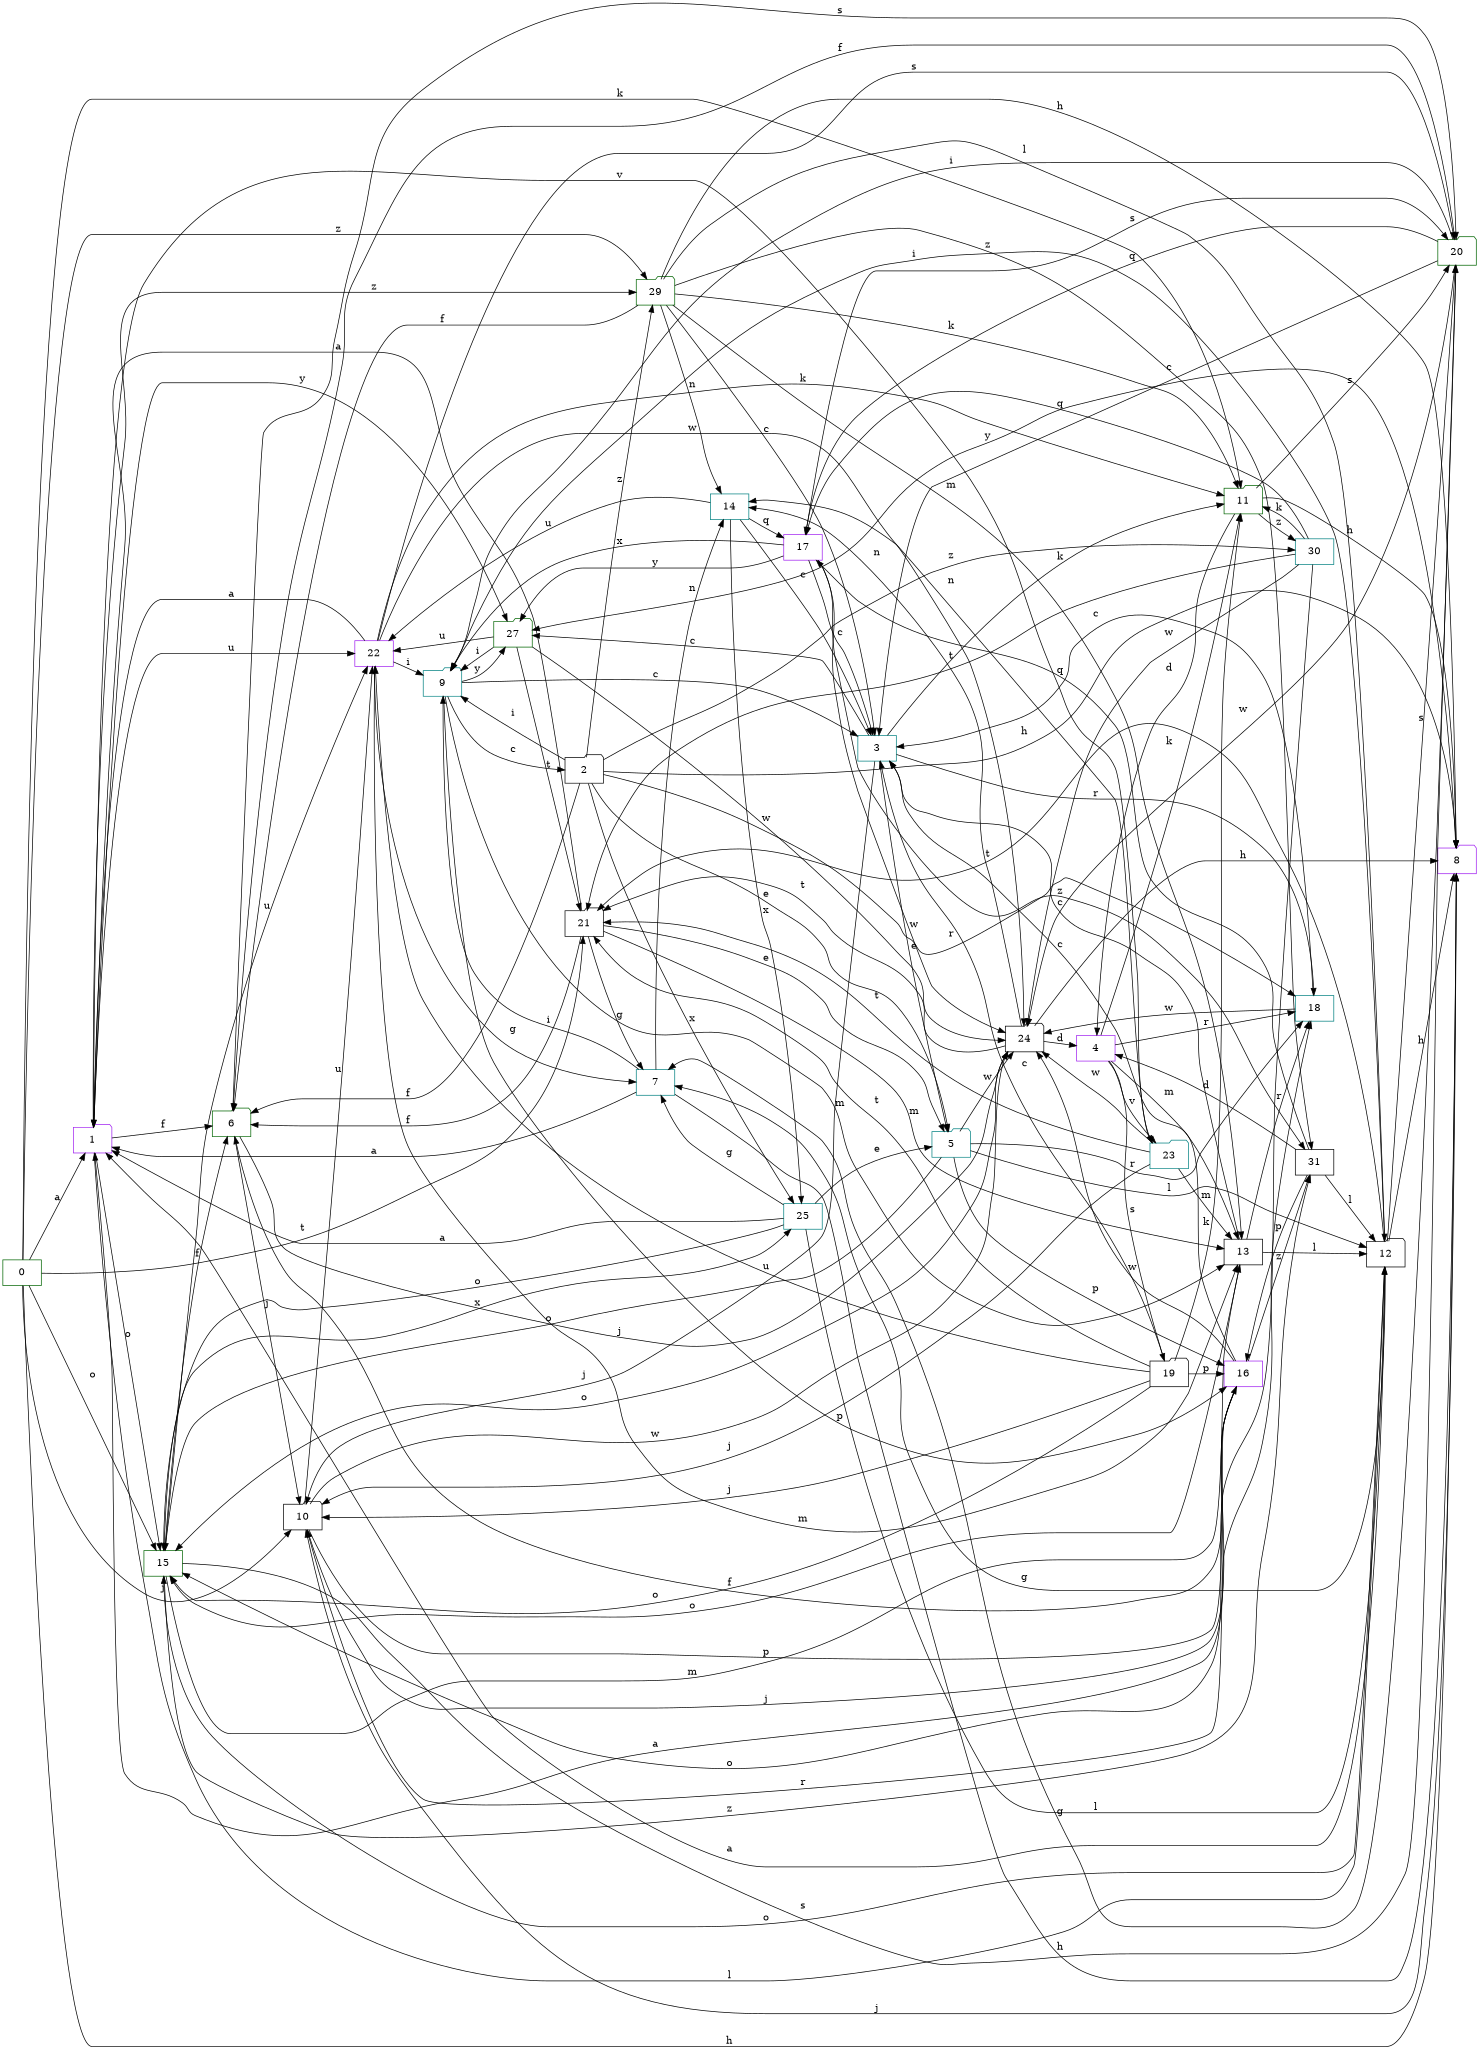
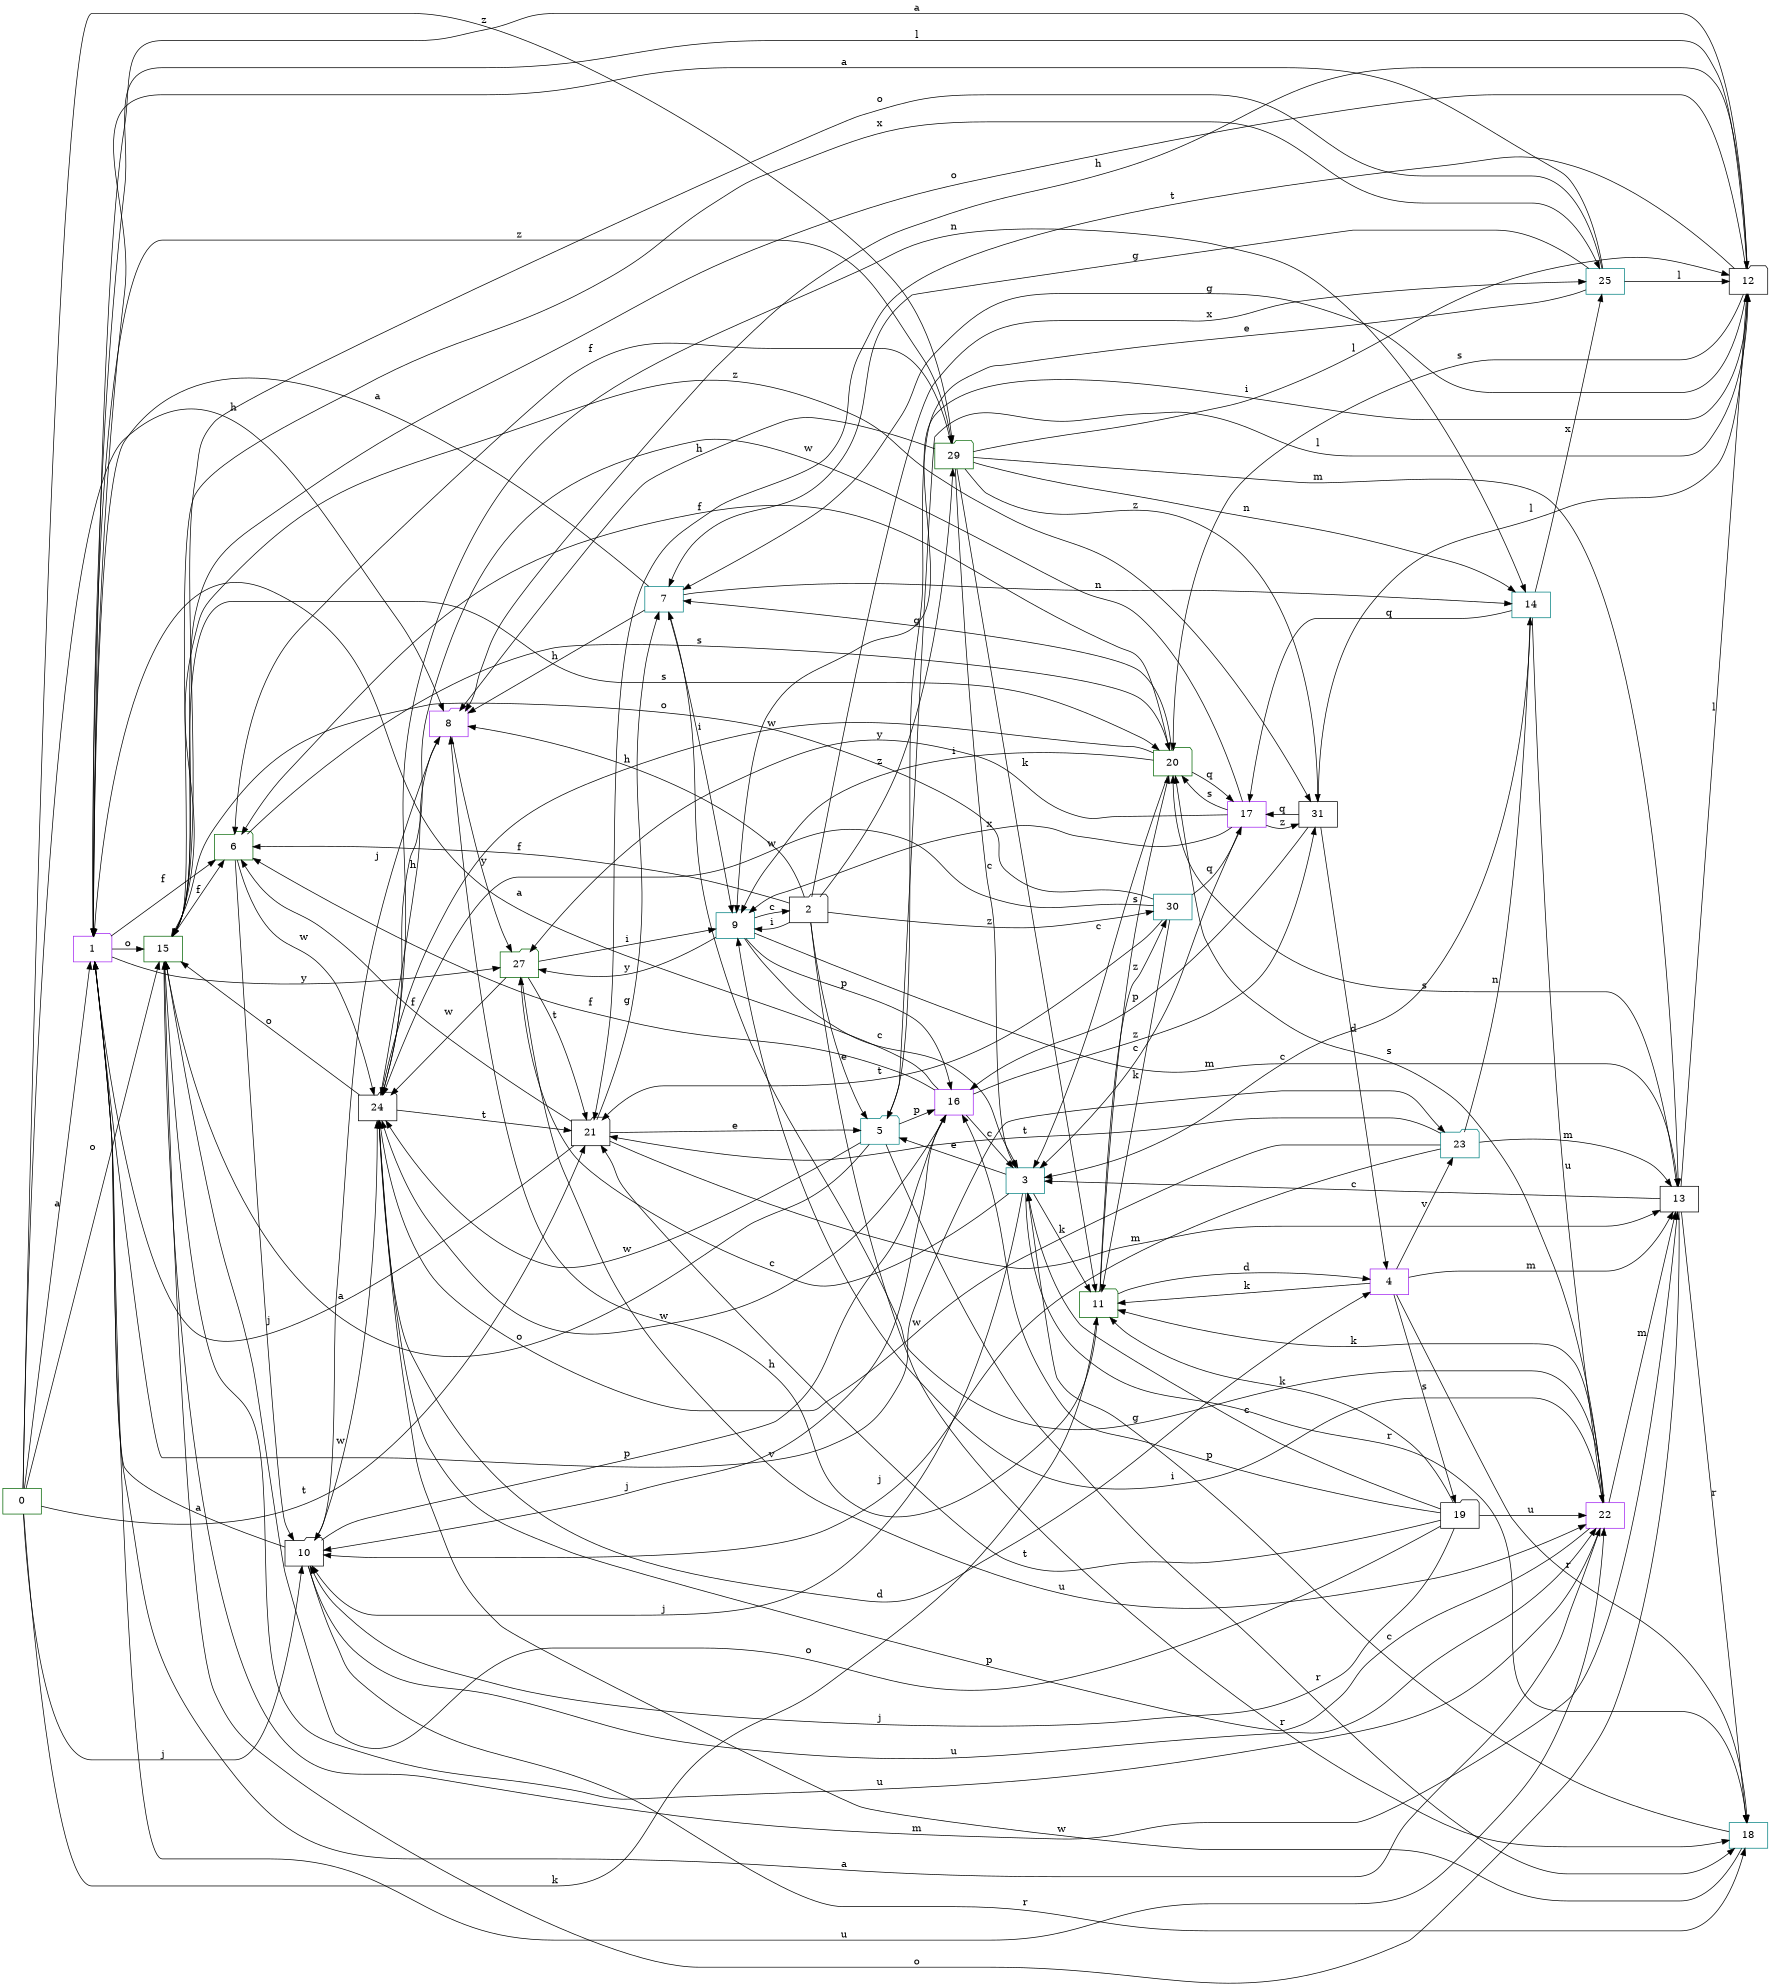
(693, 428) -> (990, 1660)
none -> (1441, 991)
(620, 1331) -> (304, 937)
none -> (132, 1475)
